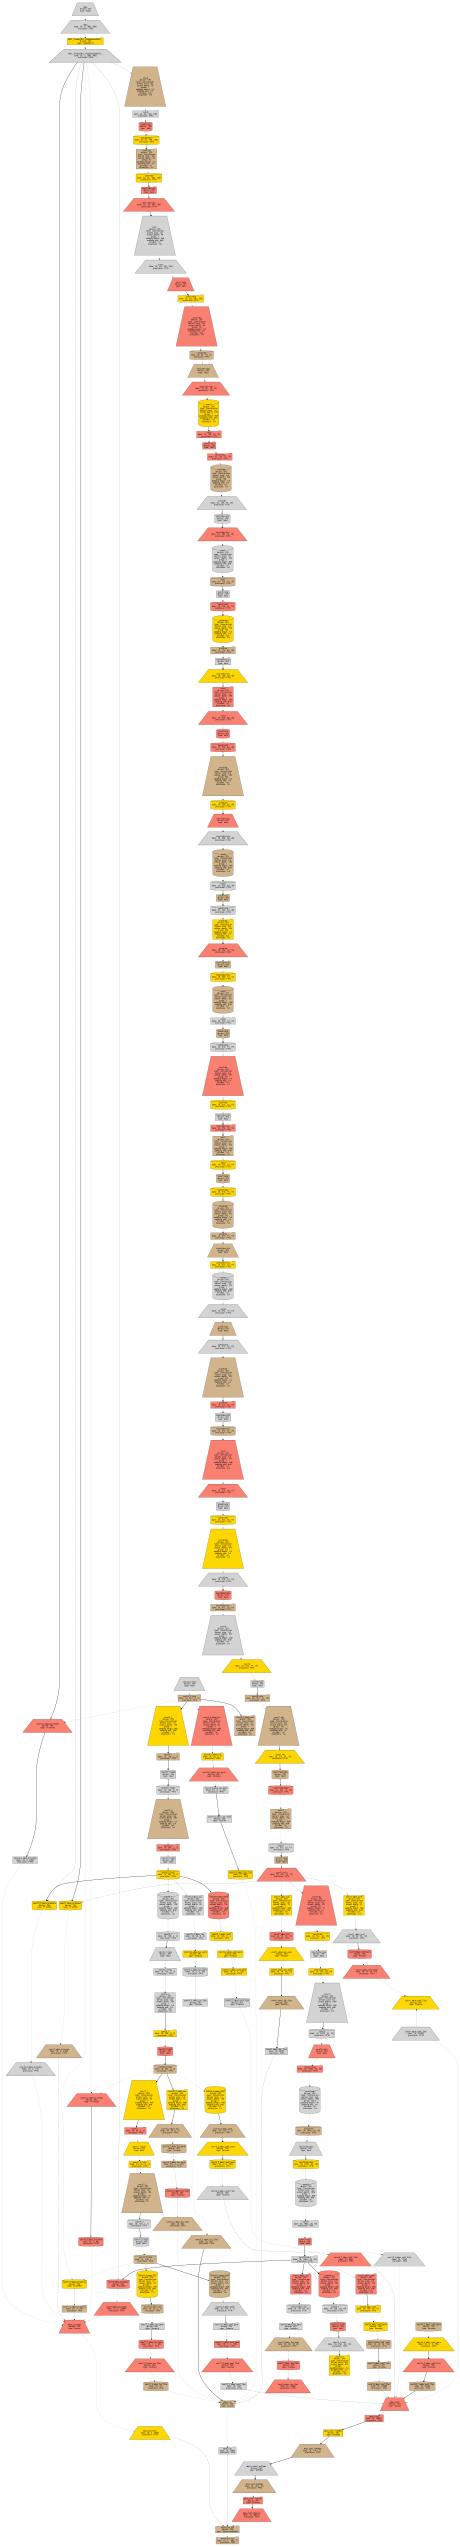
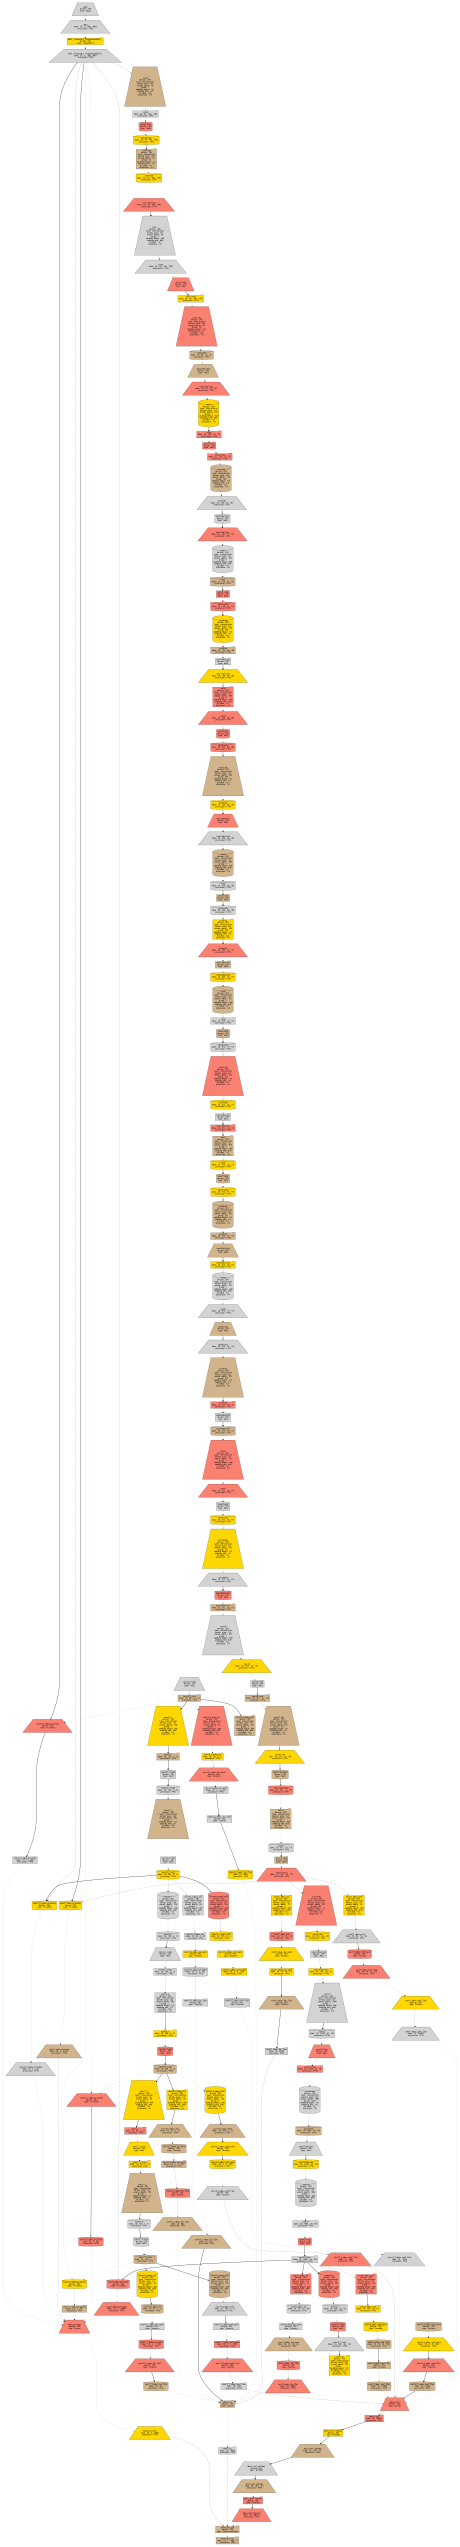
(149, 190) -> none
(223, 594) -> (223, 594)
(168, 1848) -> none
(417, 2019) -> (415, 2018)
(153, 2376) -> (153, 2376)
(256, 2468) -> (256, 2468)
